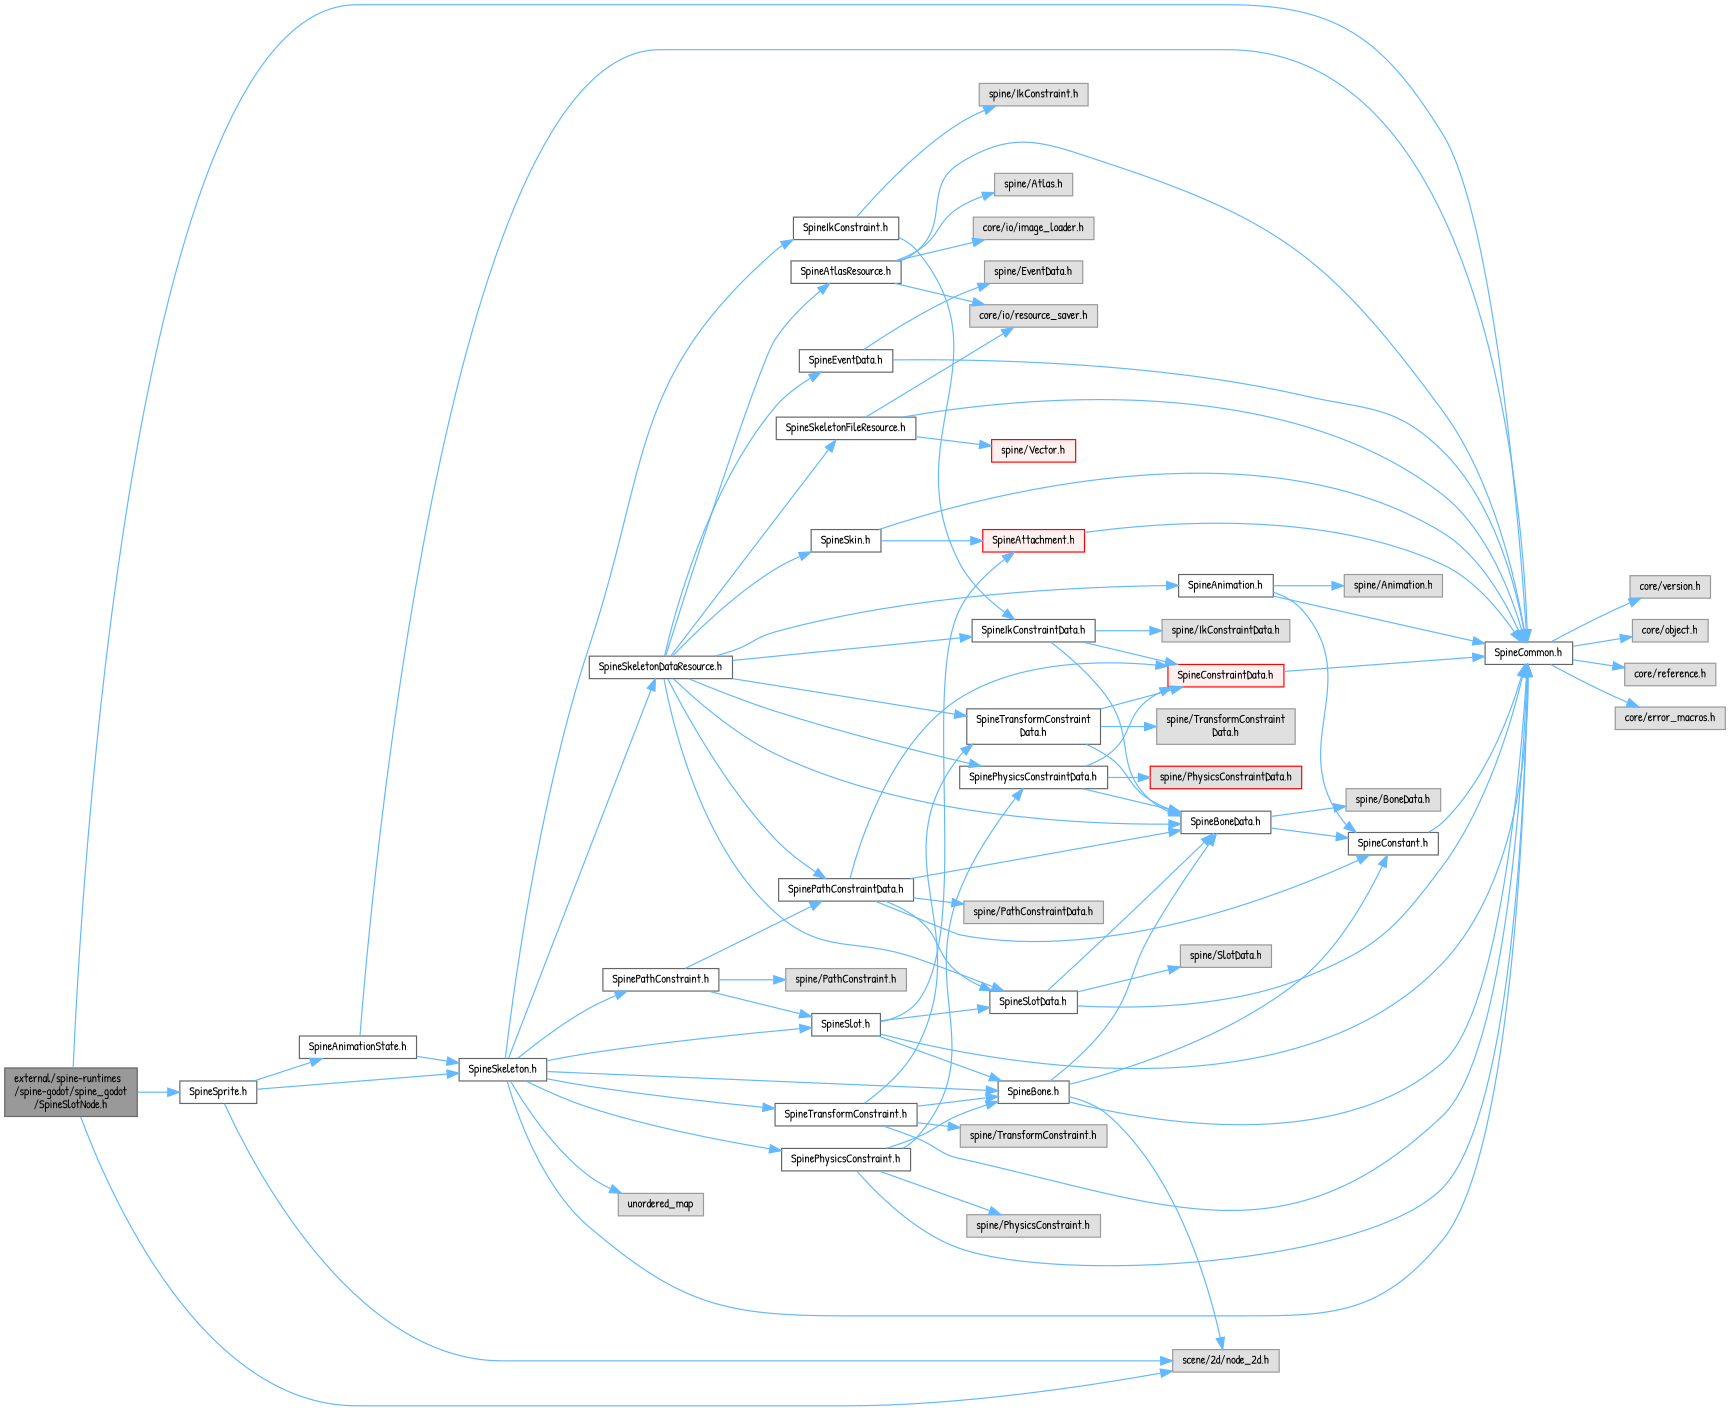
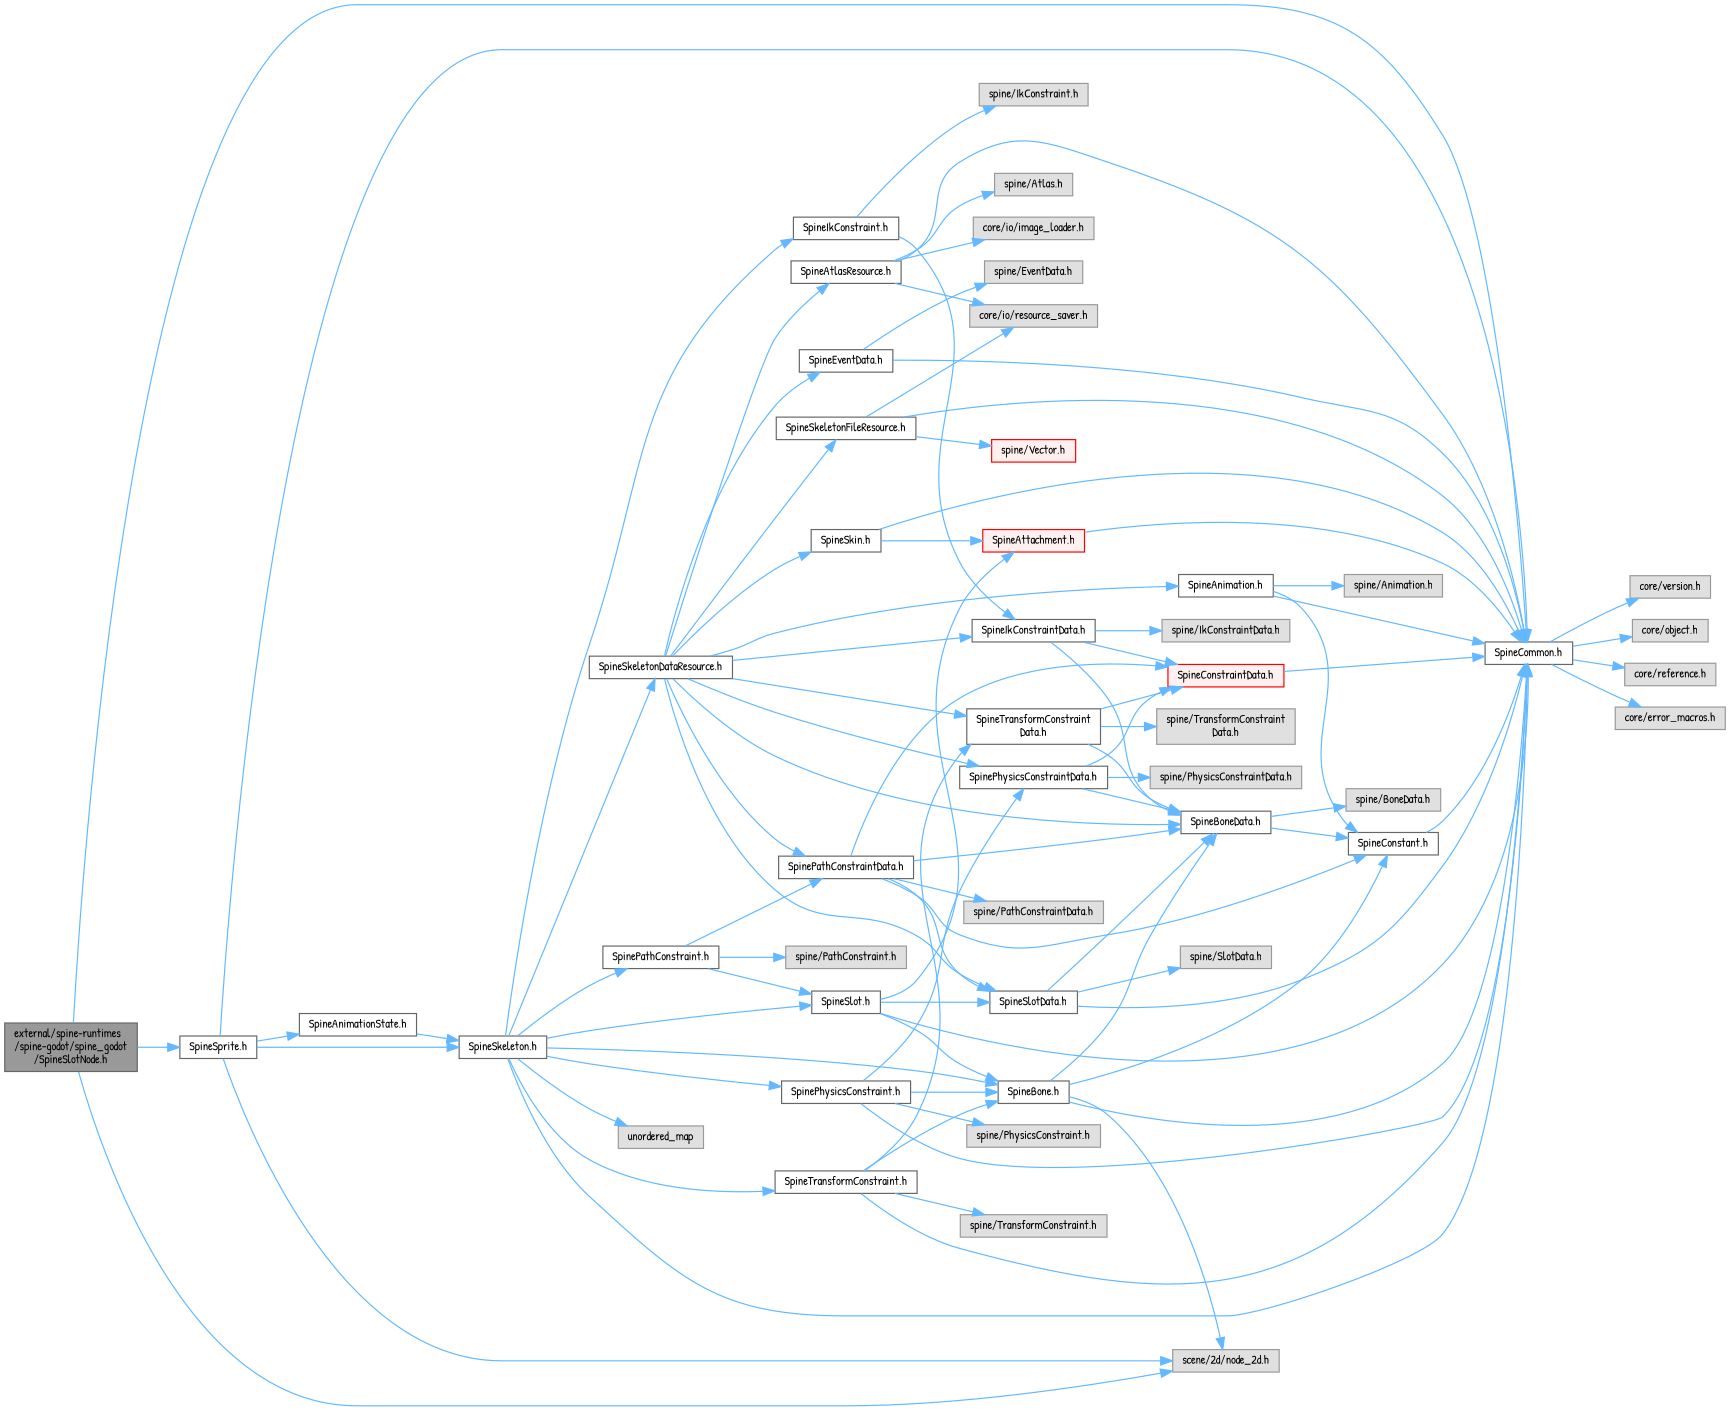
(765, 50) -> (689, 50)
(1226, 777) -> (1226, 777)
